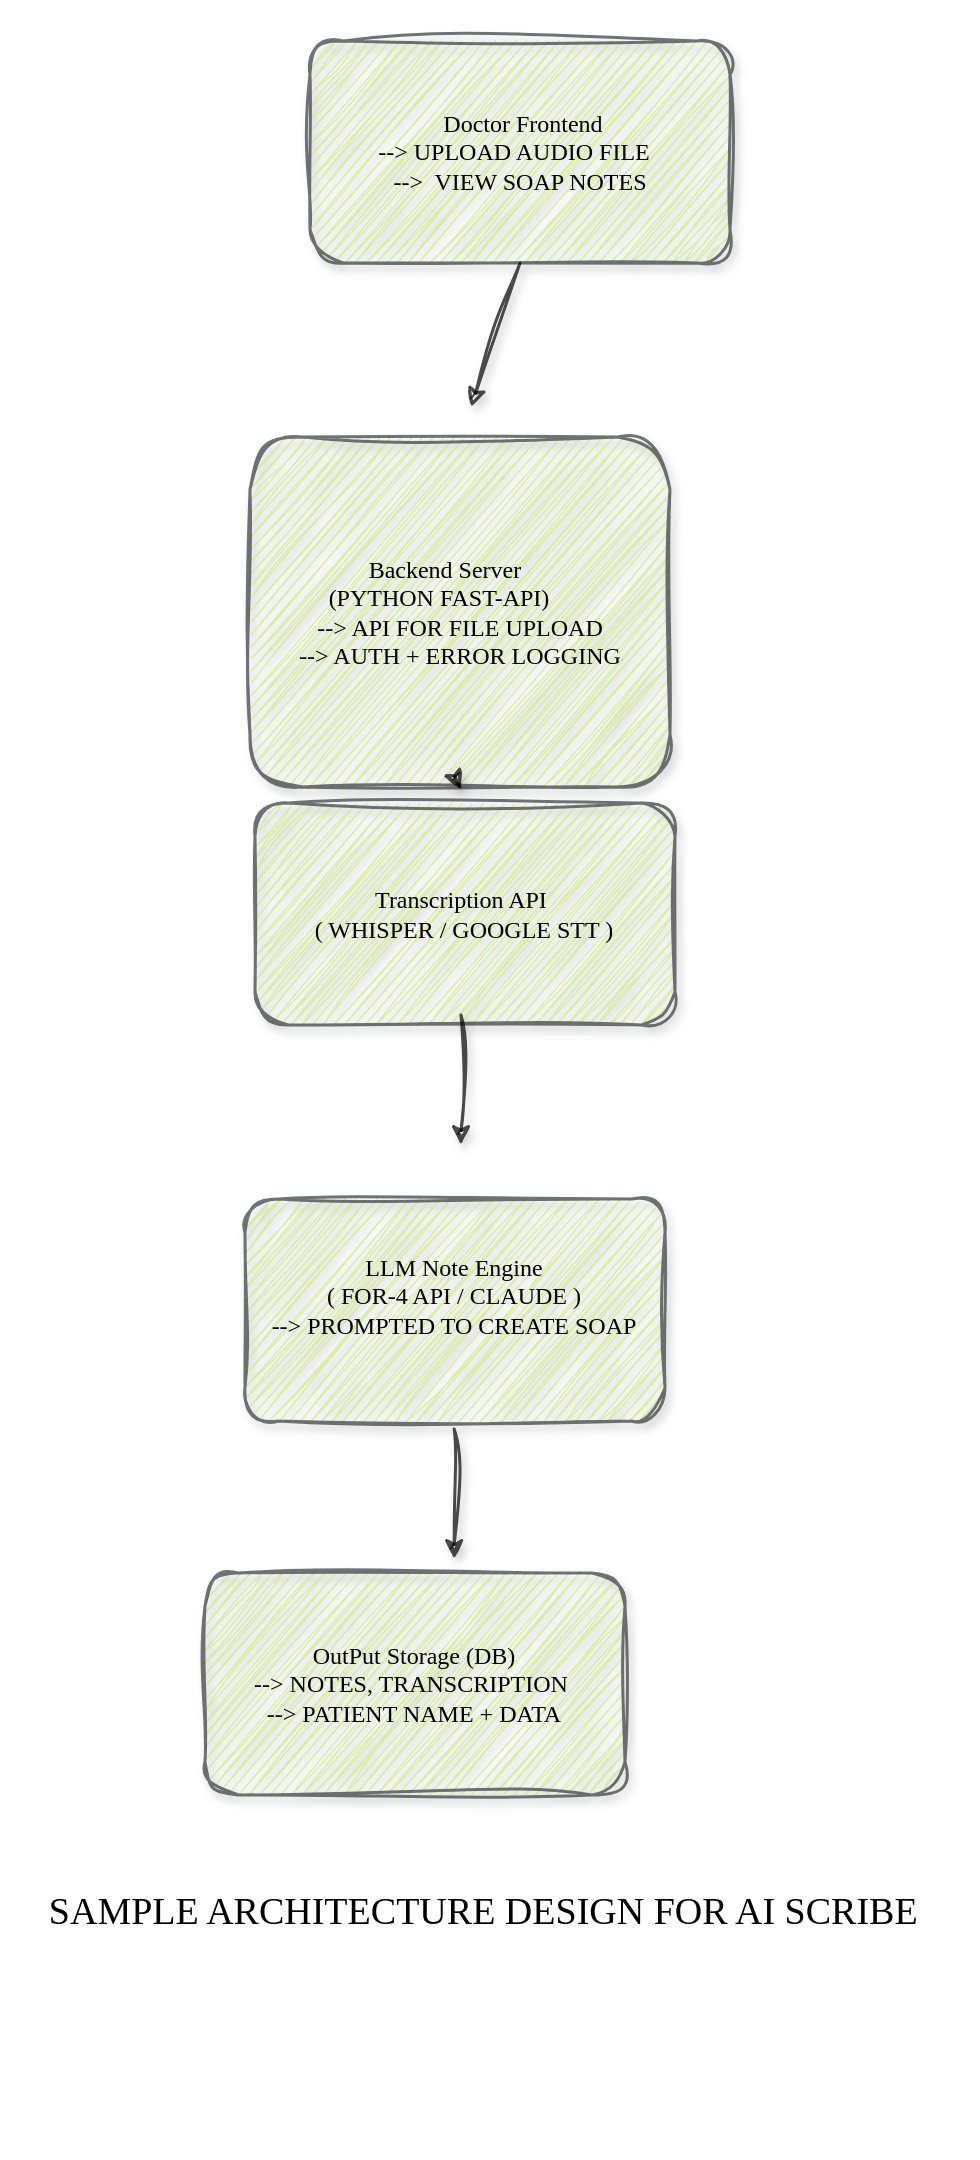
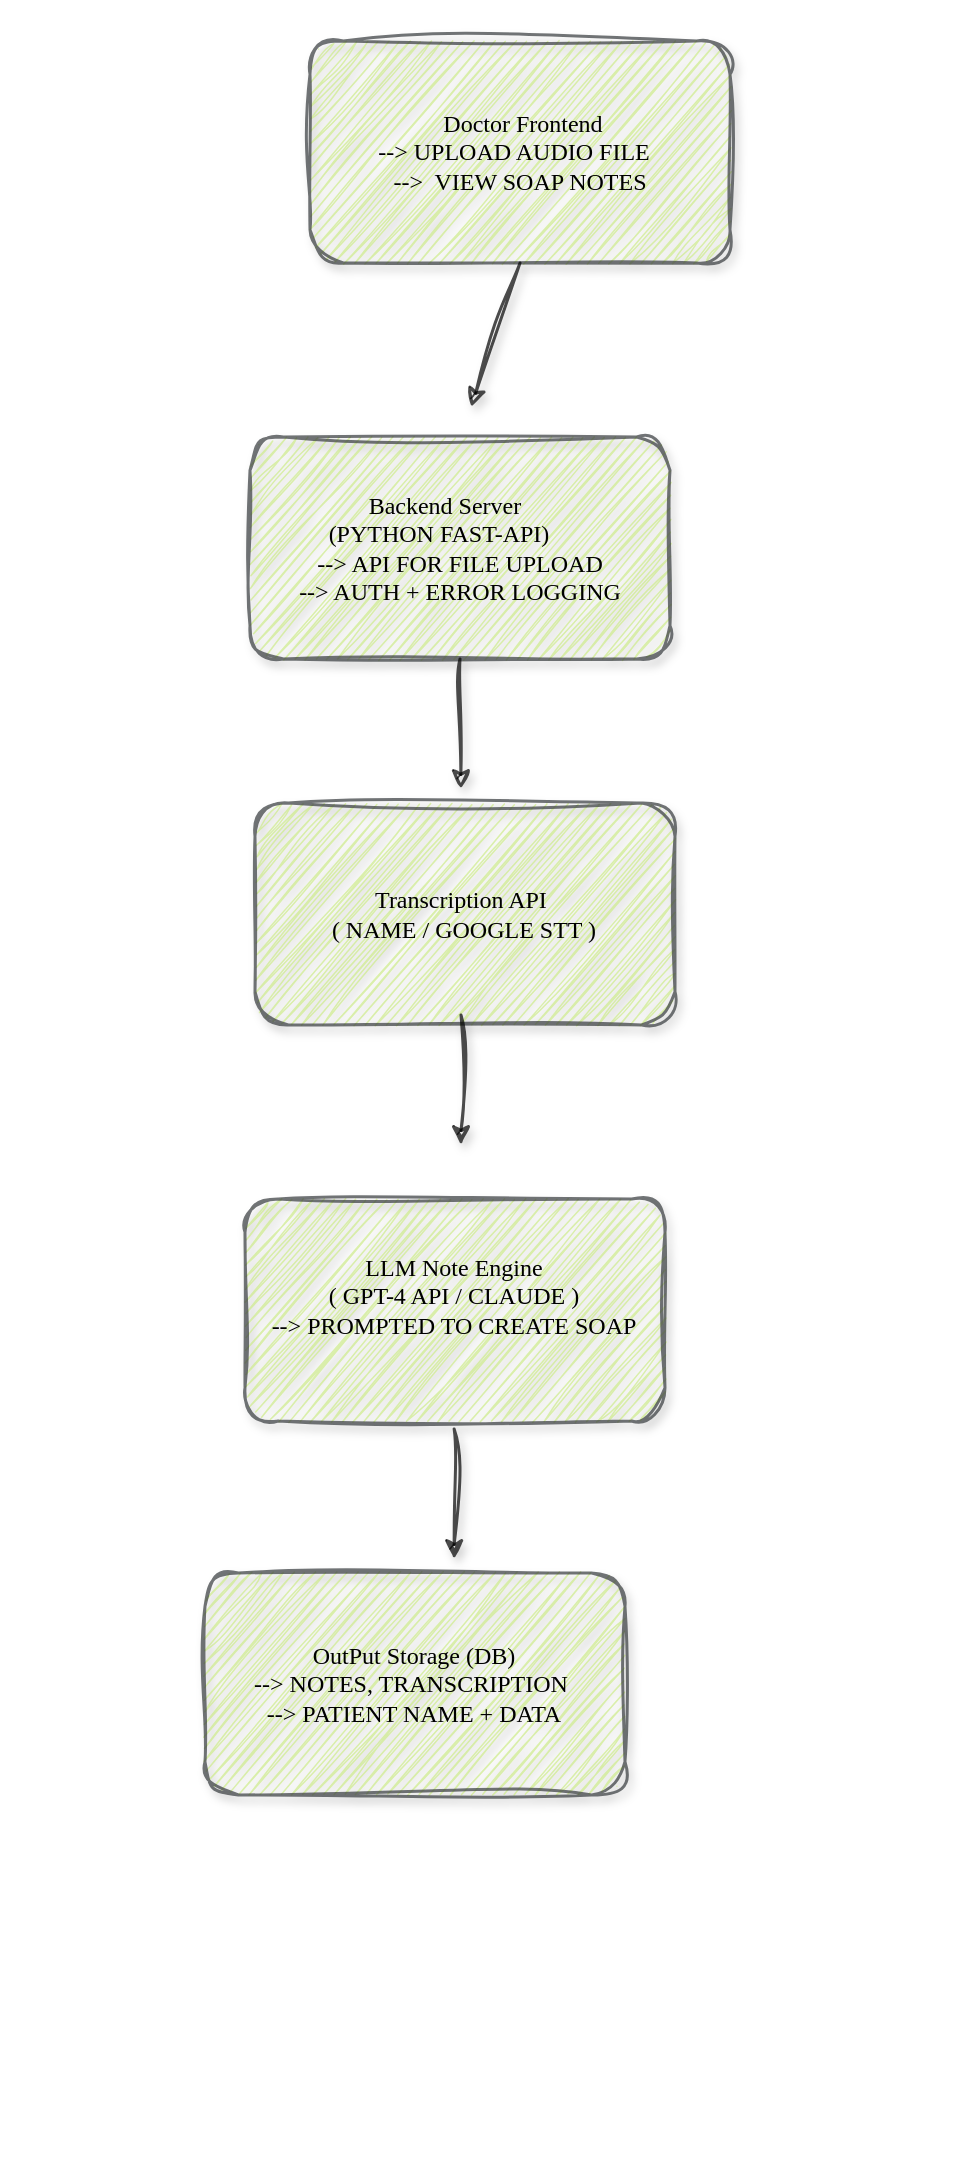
(460, 612) -> (460, 548)
(465, 915) -> (465, 915)
(455, 1311) -> (455, 1311)
(489, 1997) -> none
